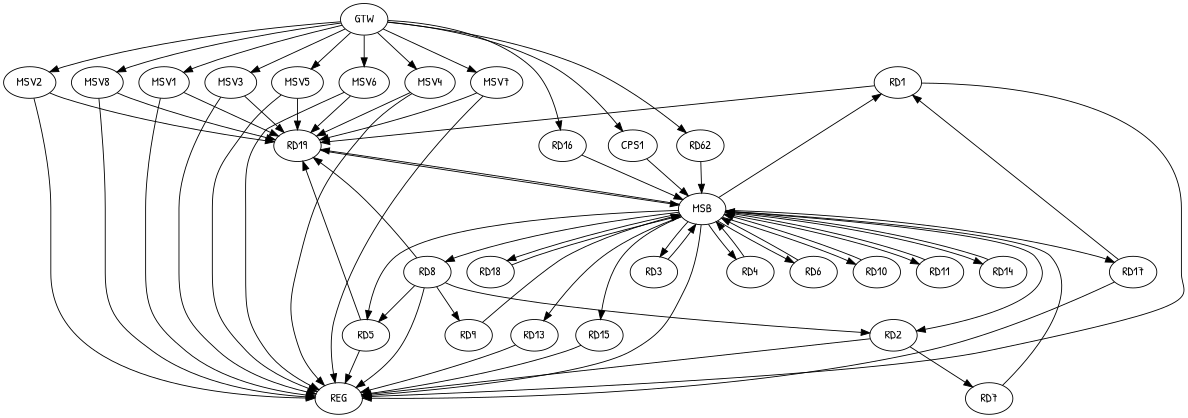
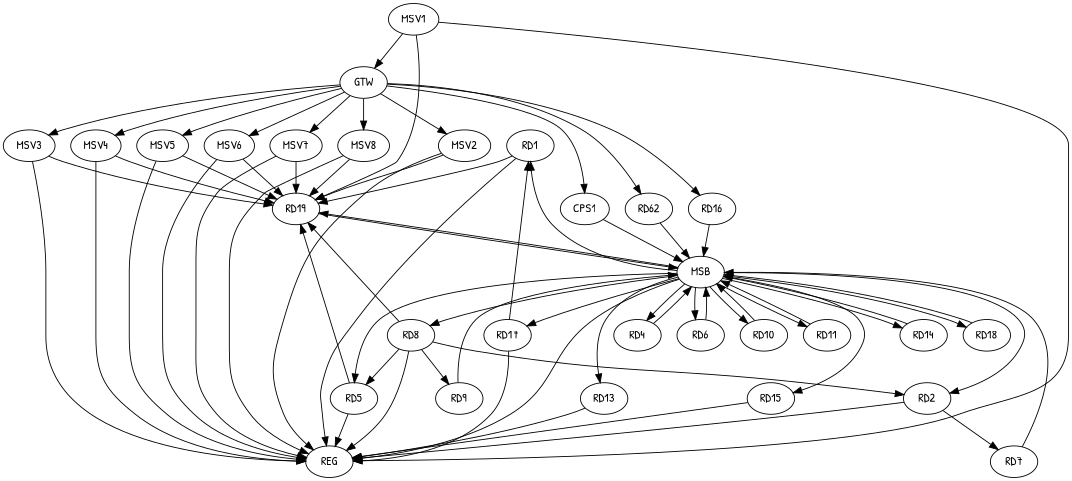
(266, 45) -> (391, 47)
(654, 272) -> none
